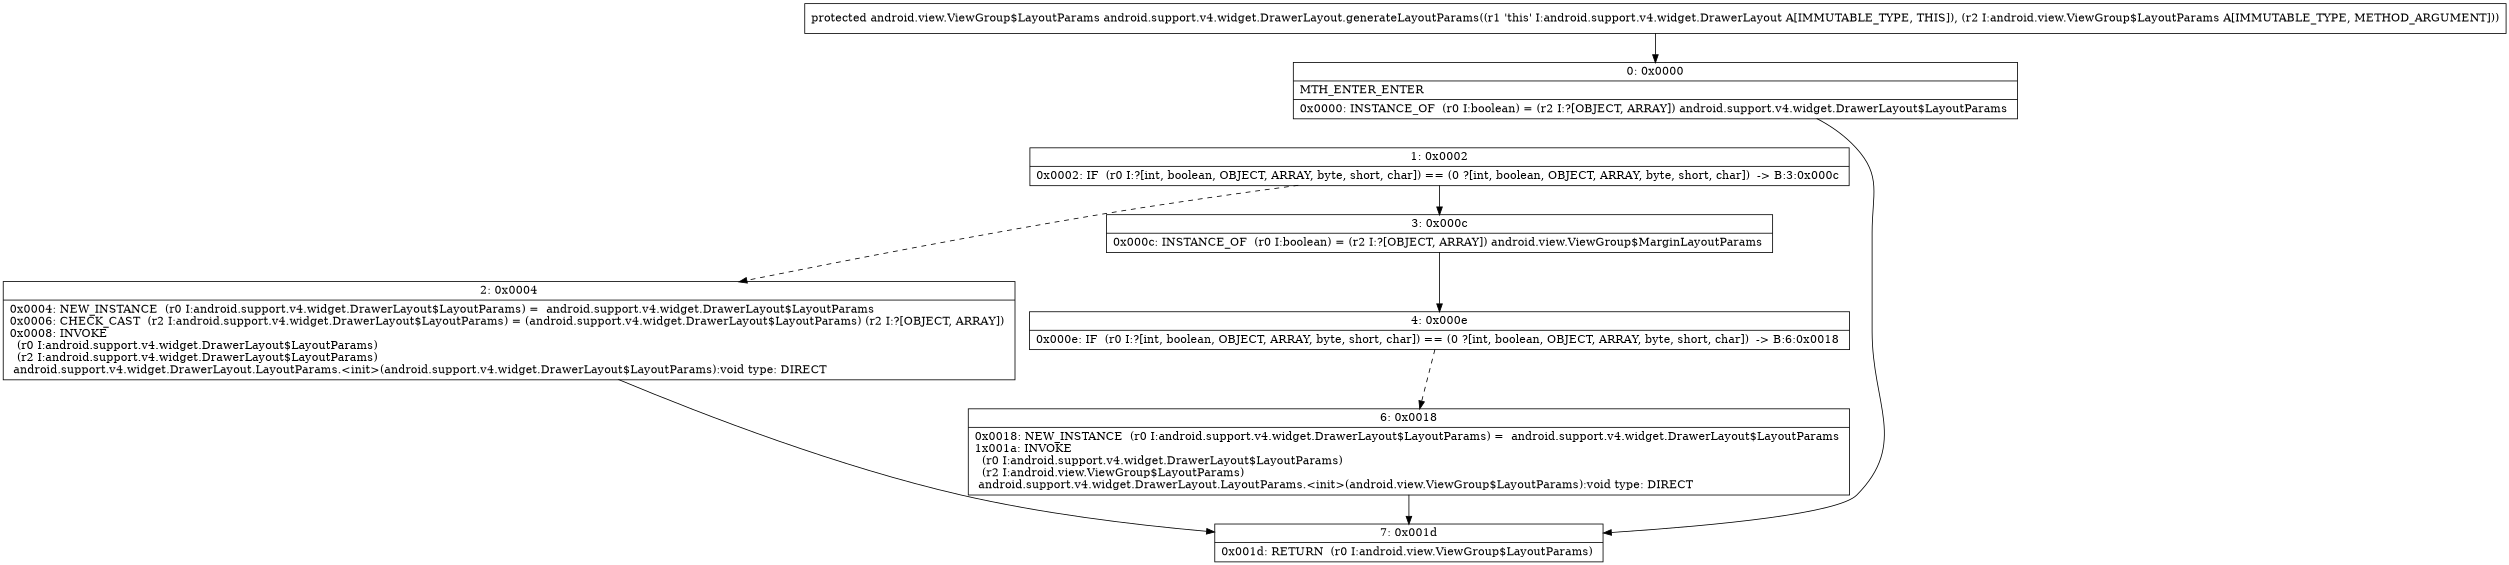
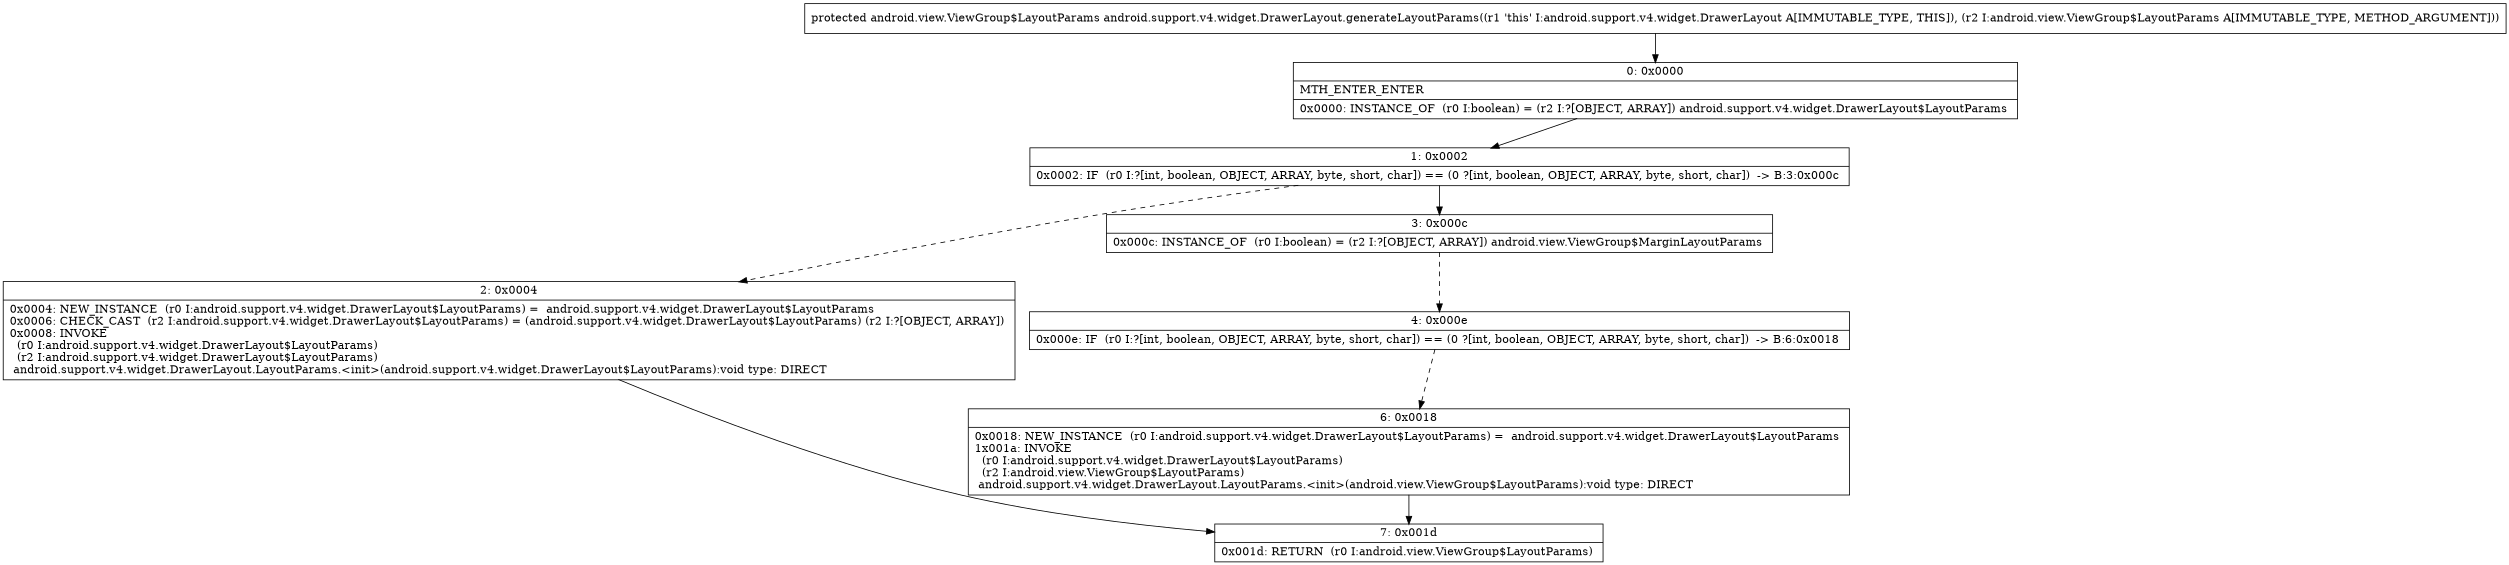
(1440, 278) -> (1440, 278)
(1884, 423) -> (1538, 132)
